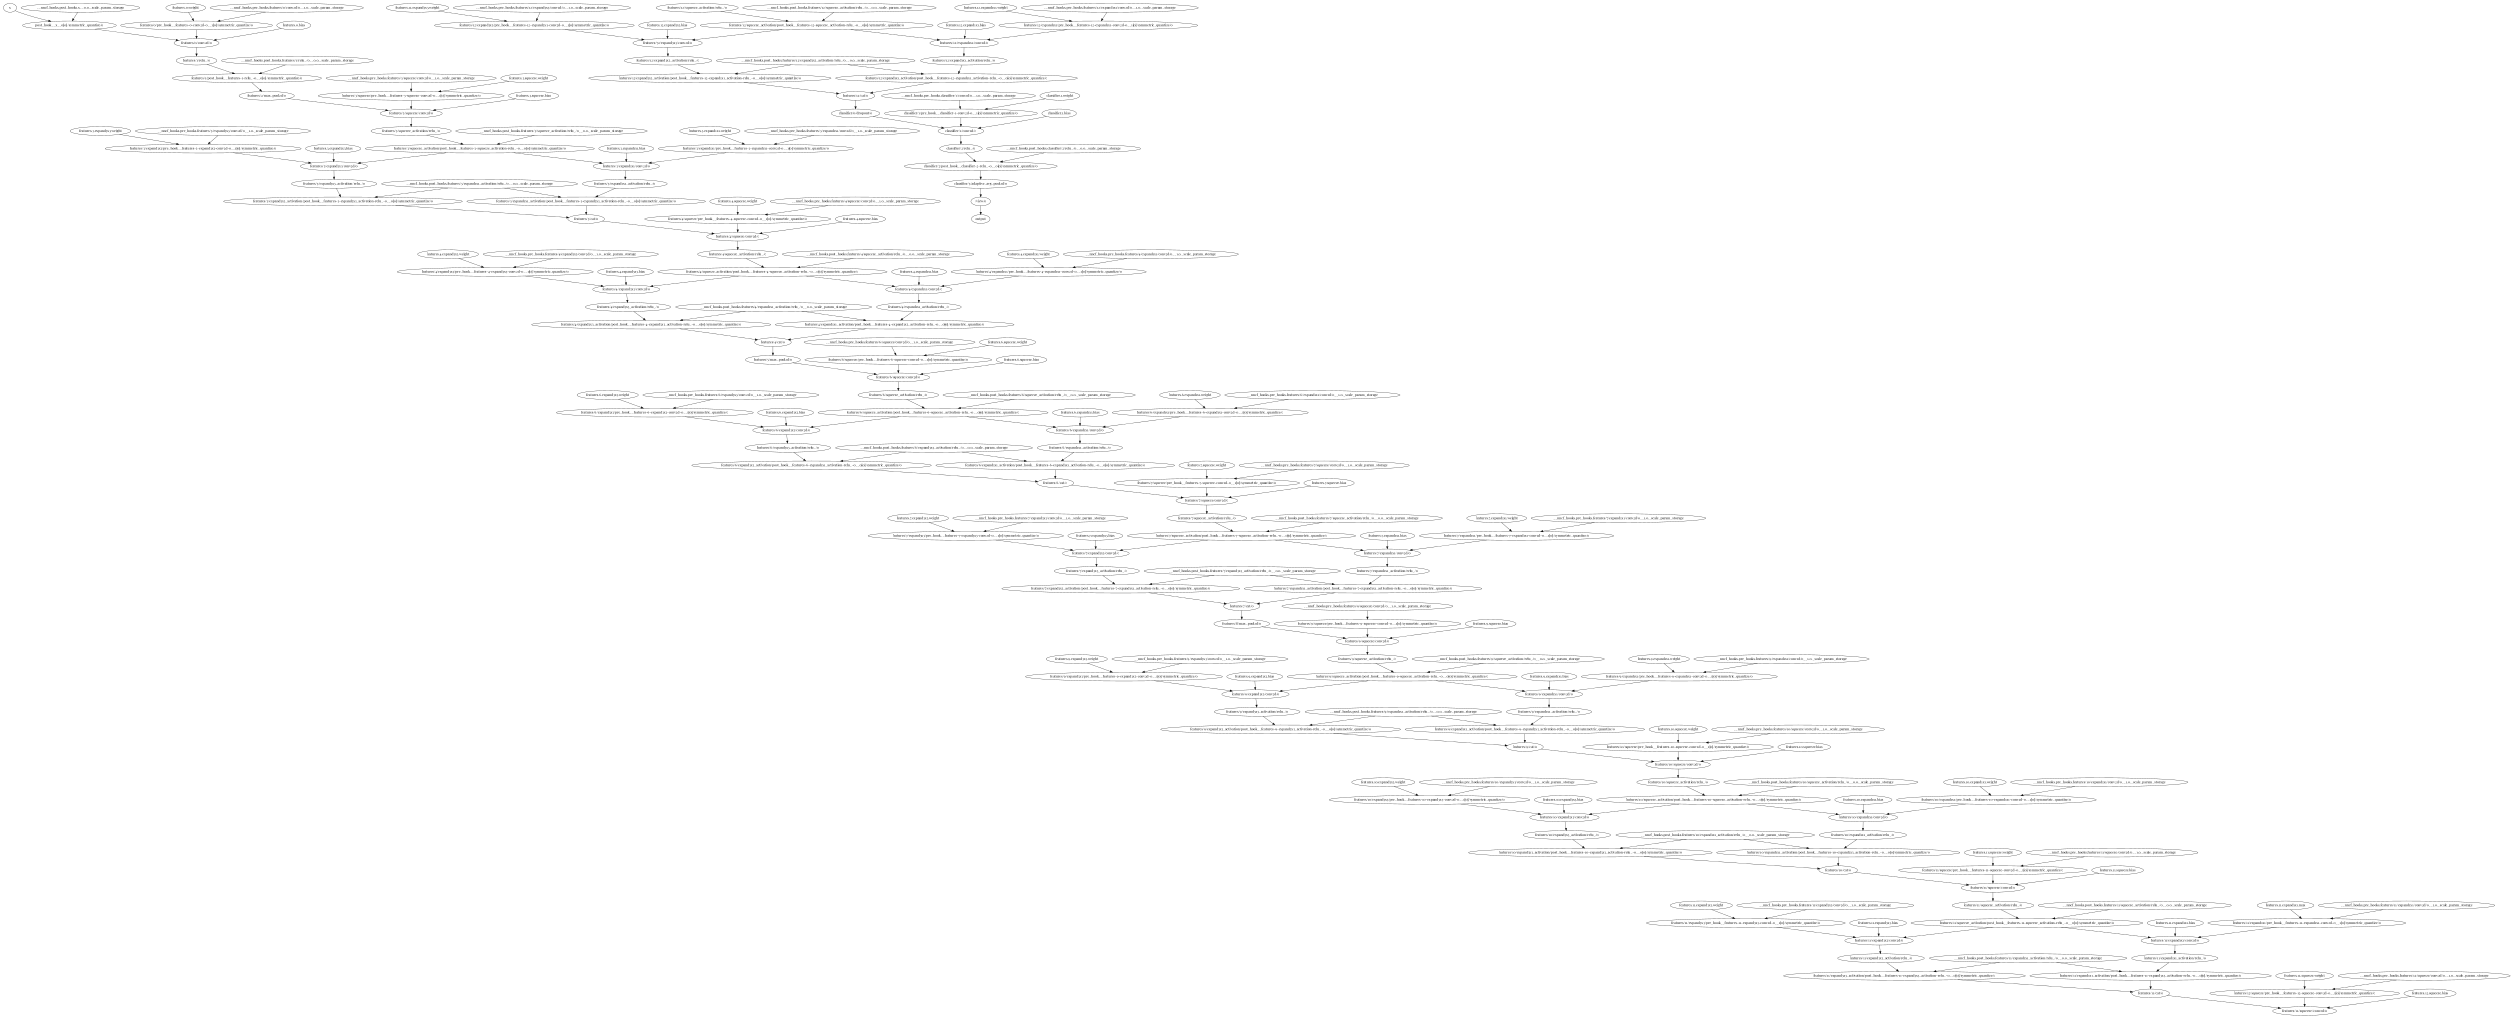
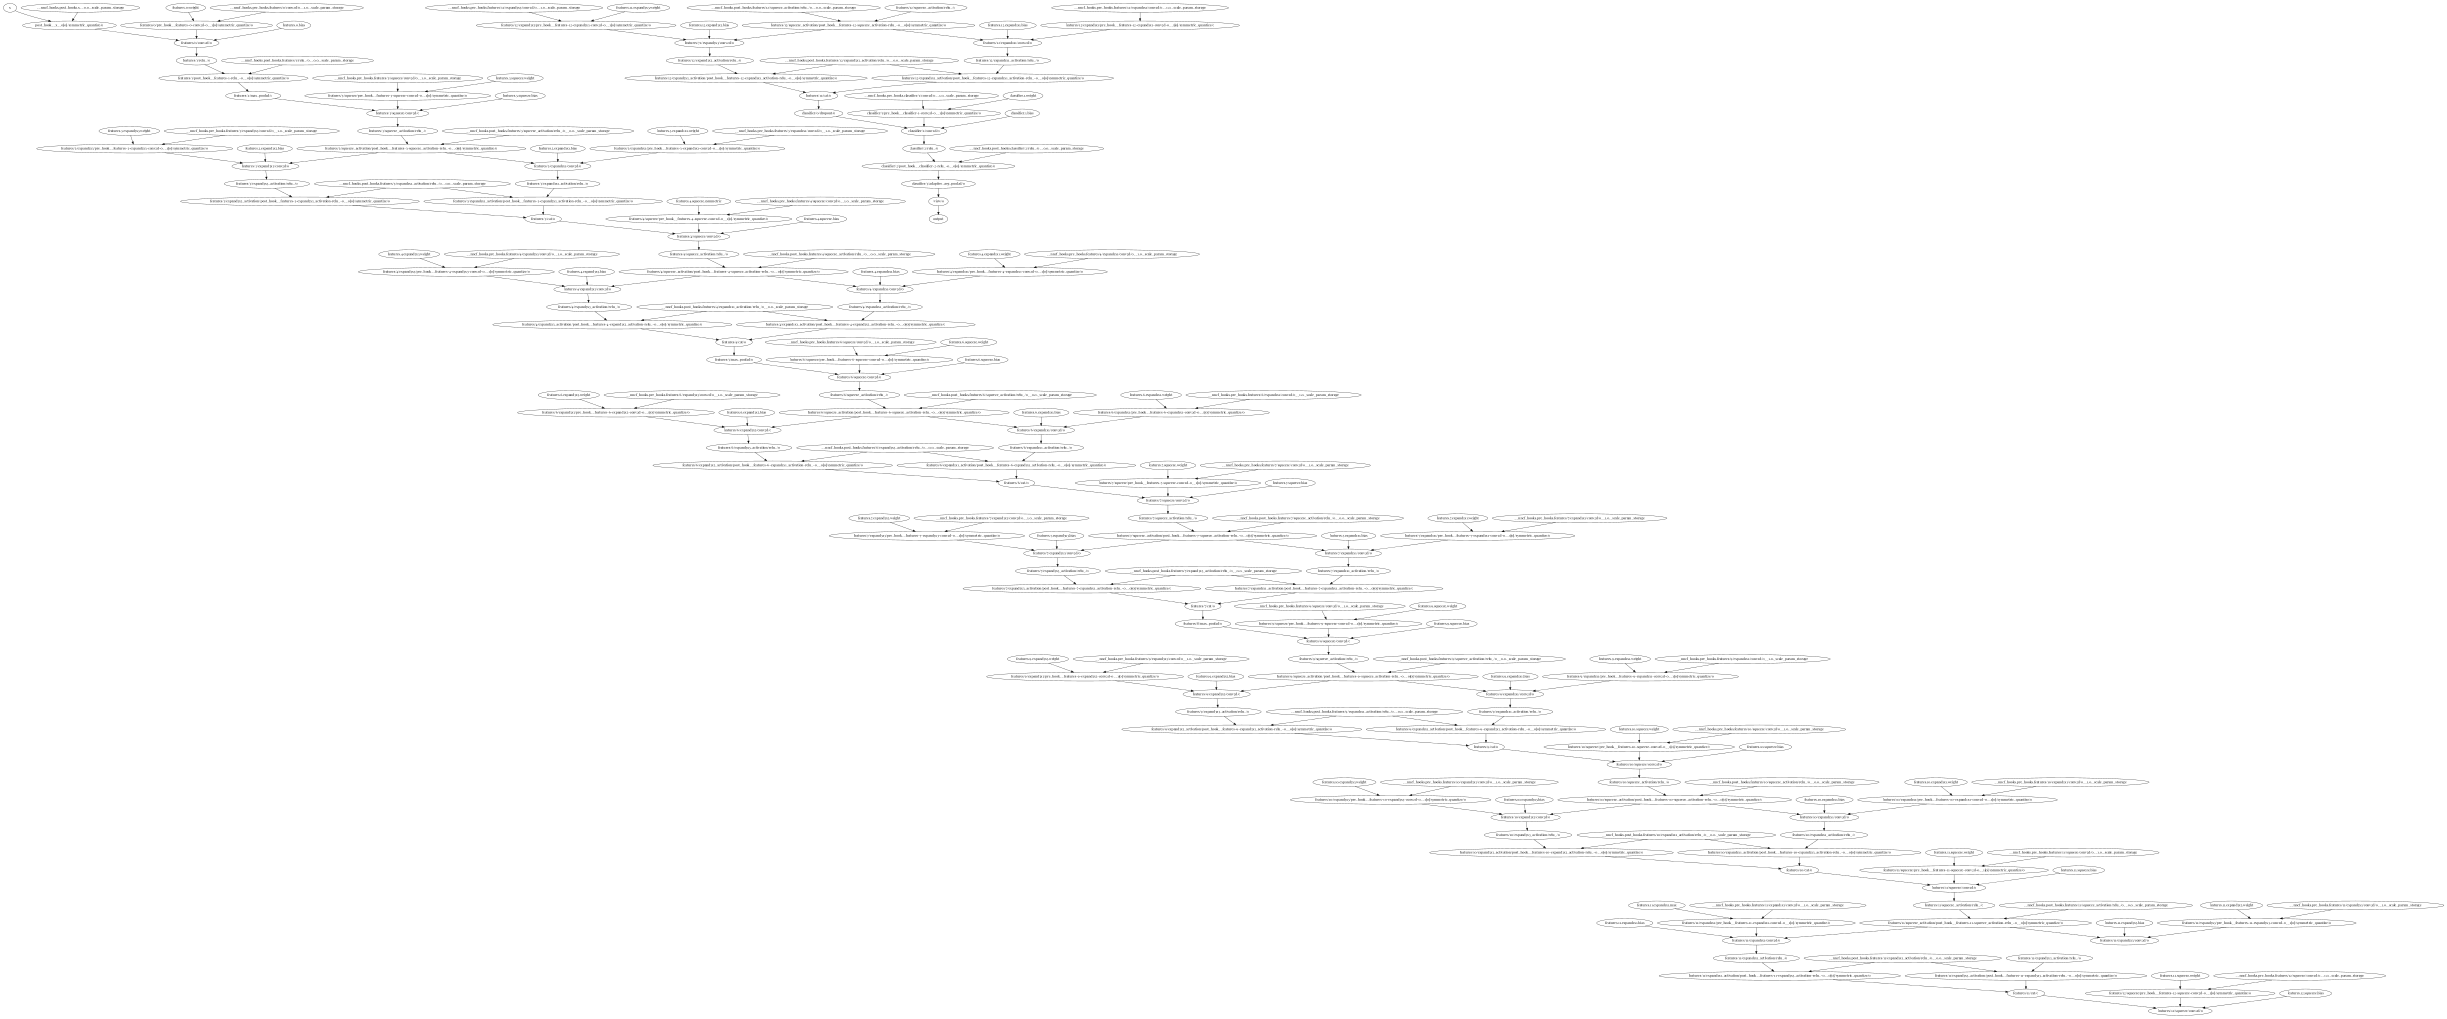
(986, 8) -> none
(738, 201) -> (699, 201)
none -> (1438, 606)
(1880, 948) -> none
